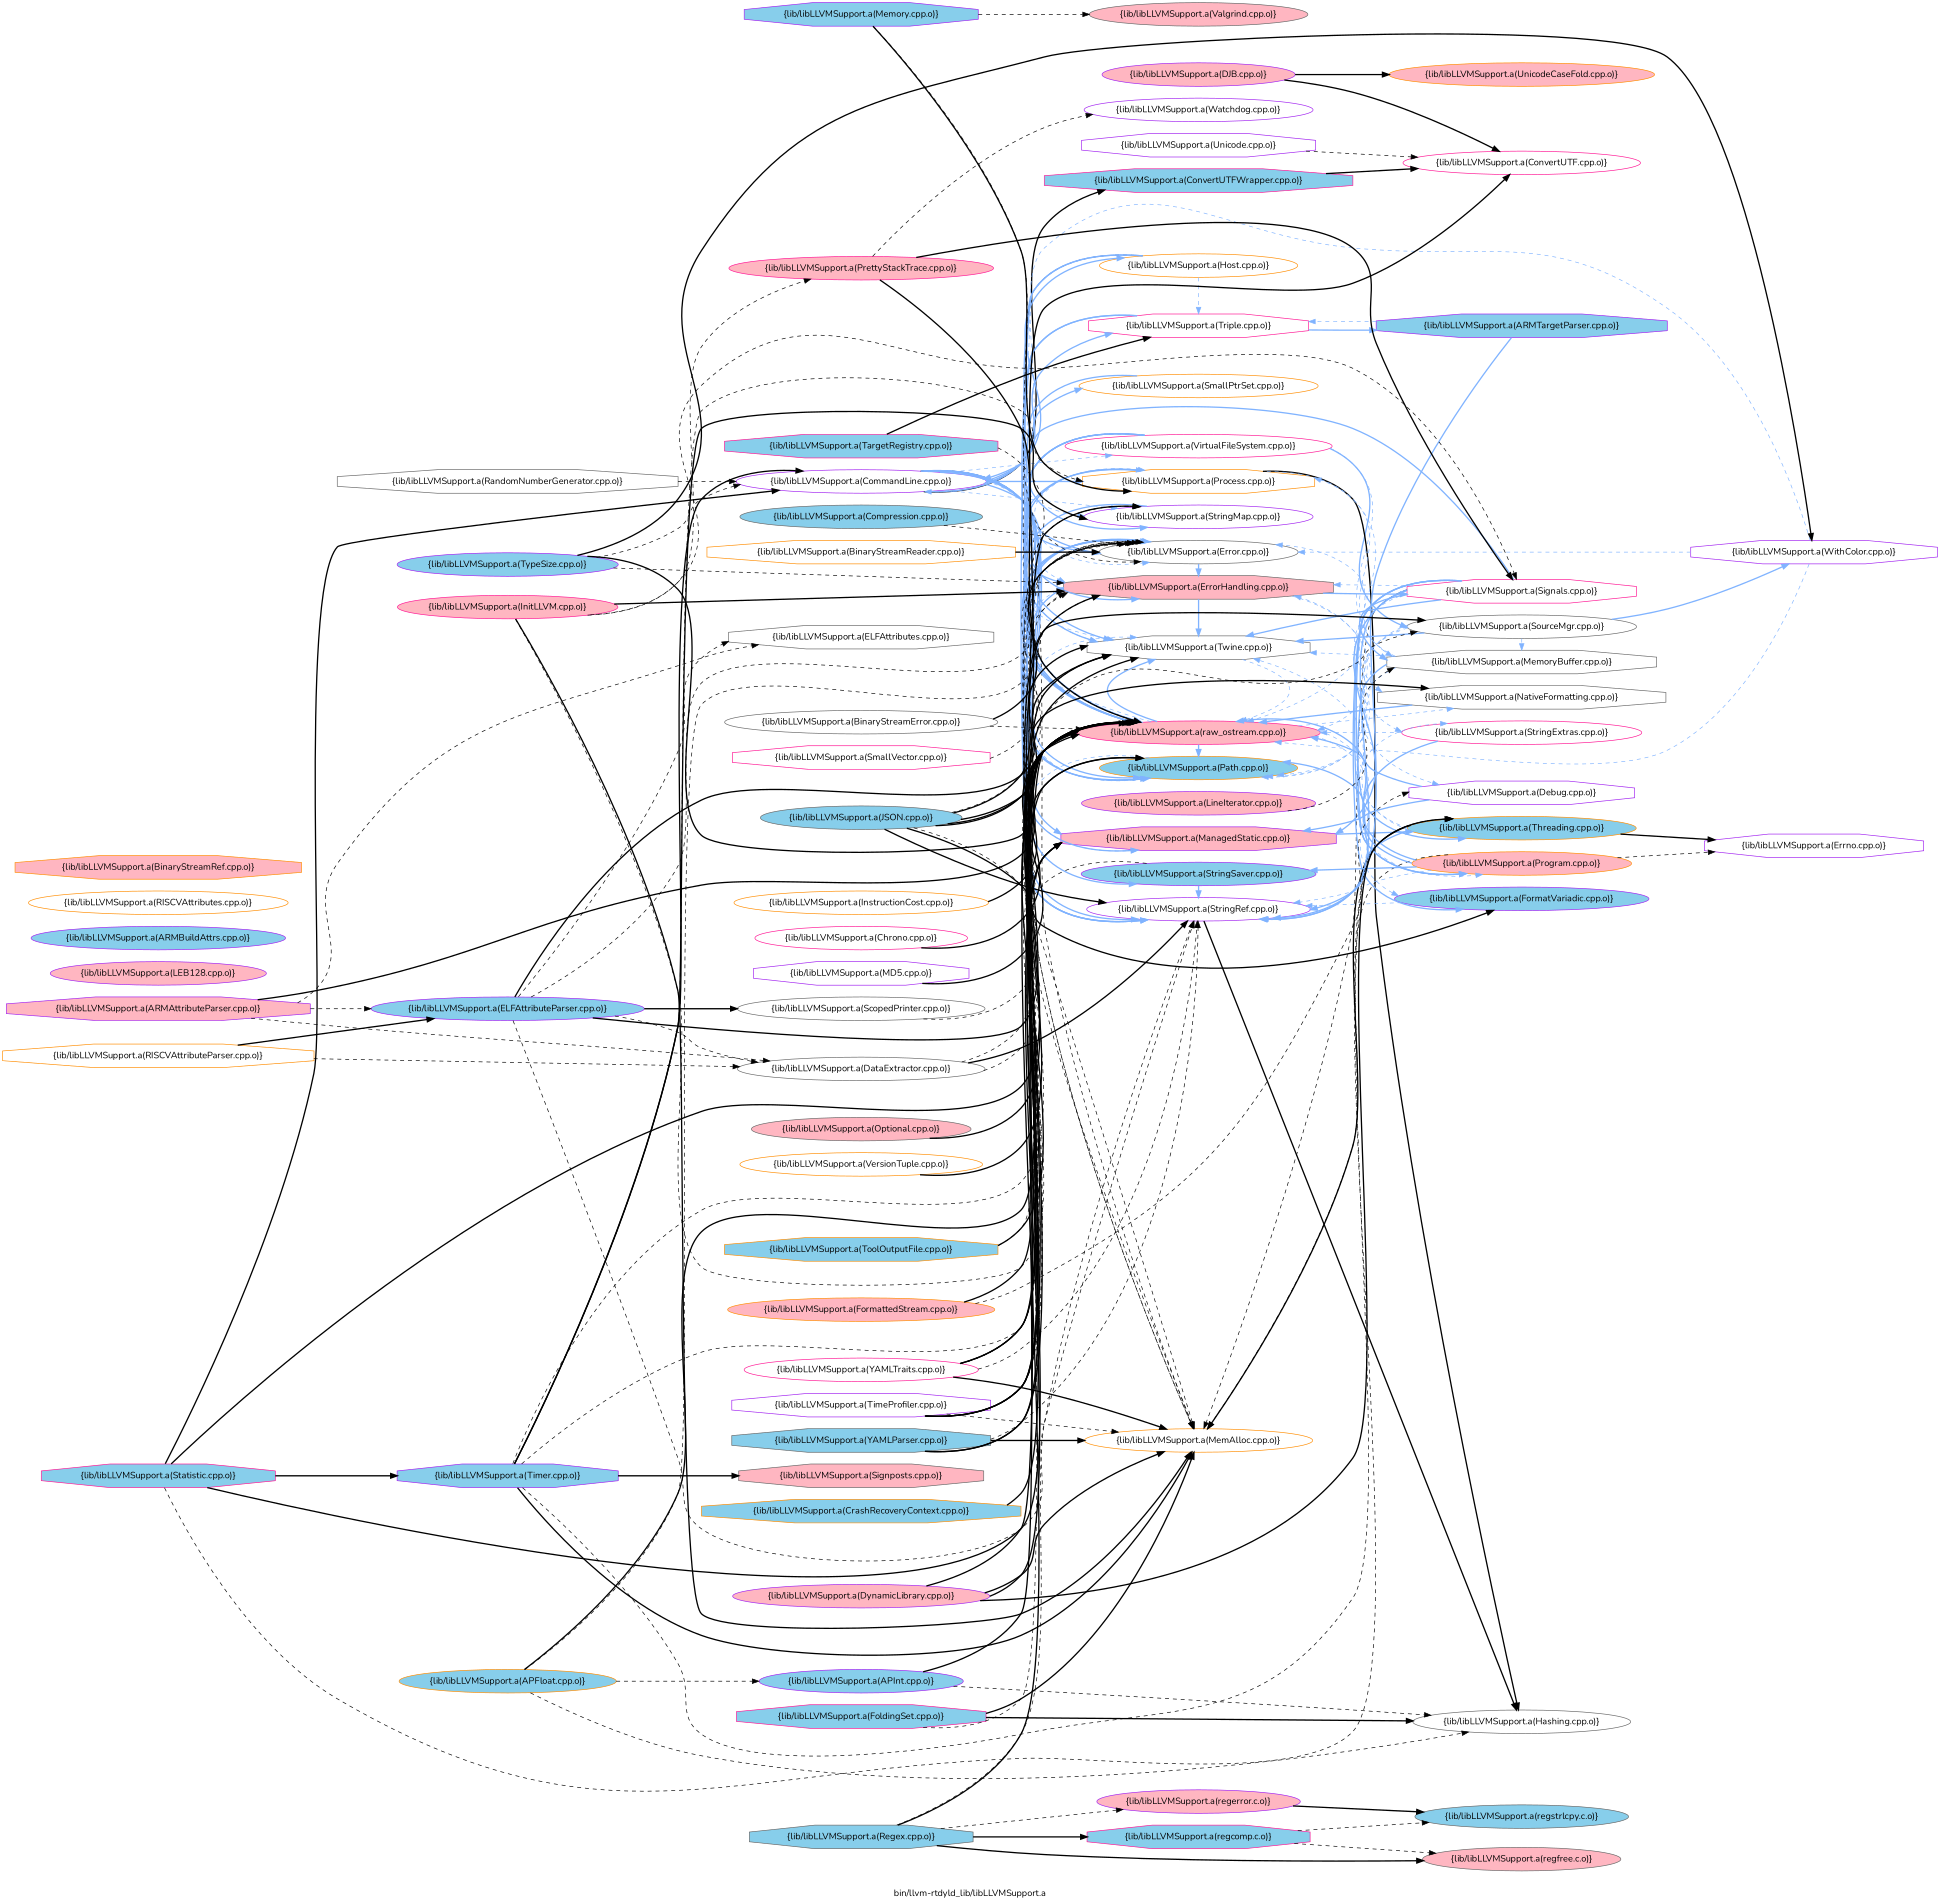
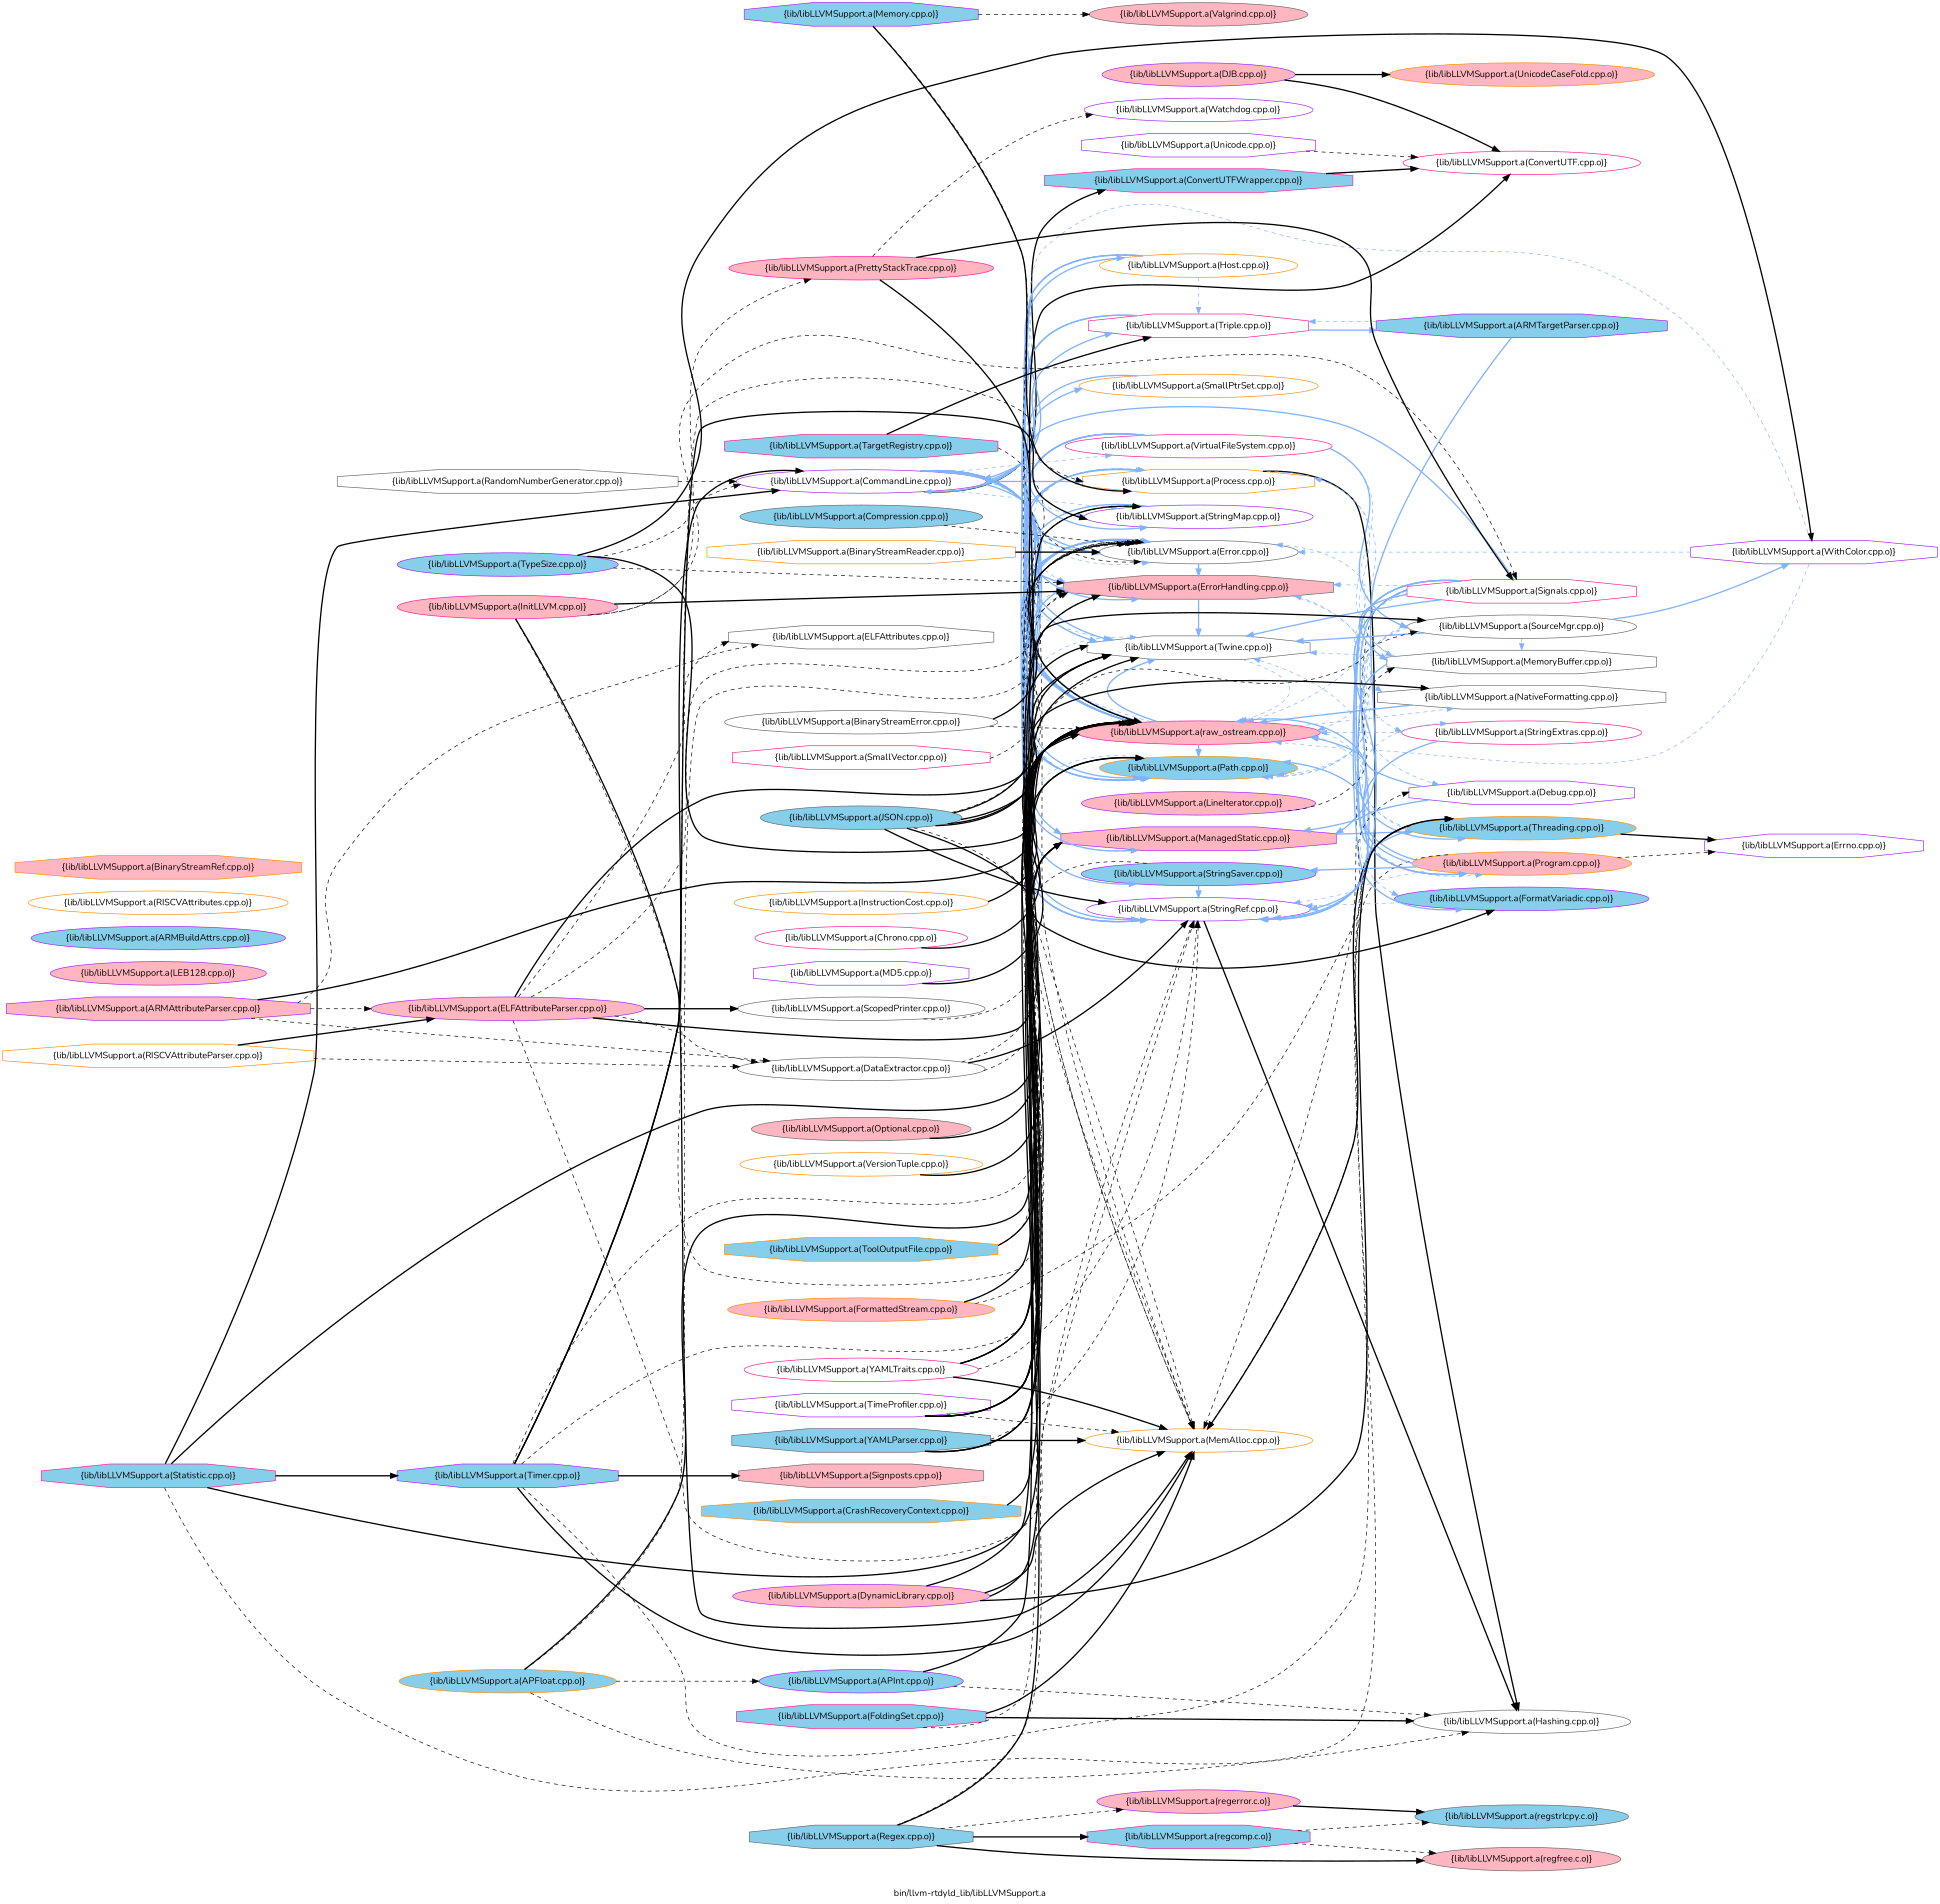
(1352, 594) -> none
(508, 1009) -> (508, 1009)
